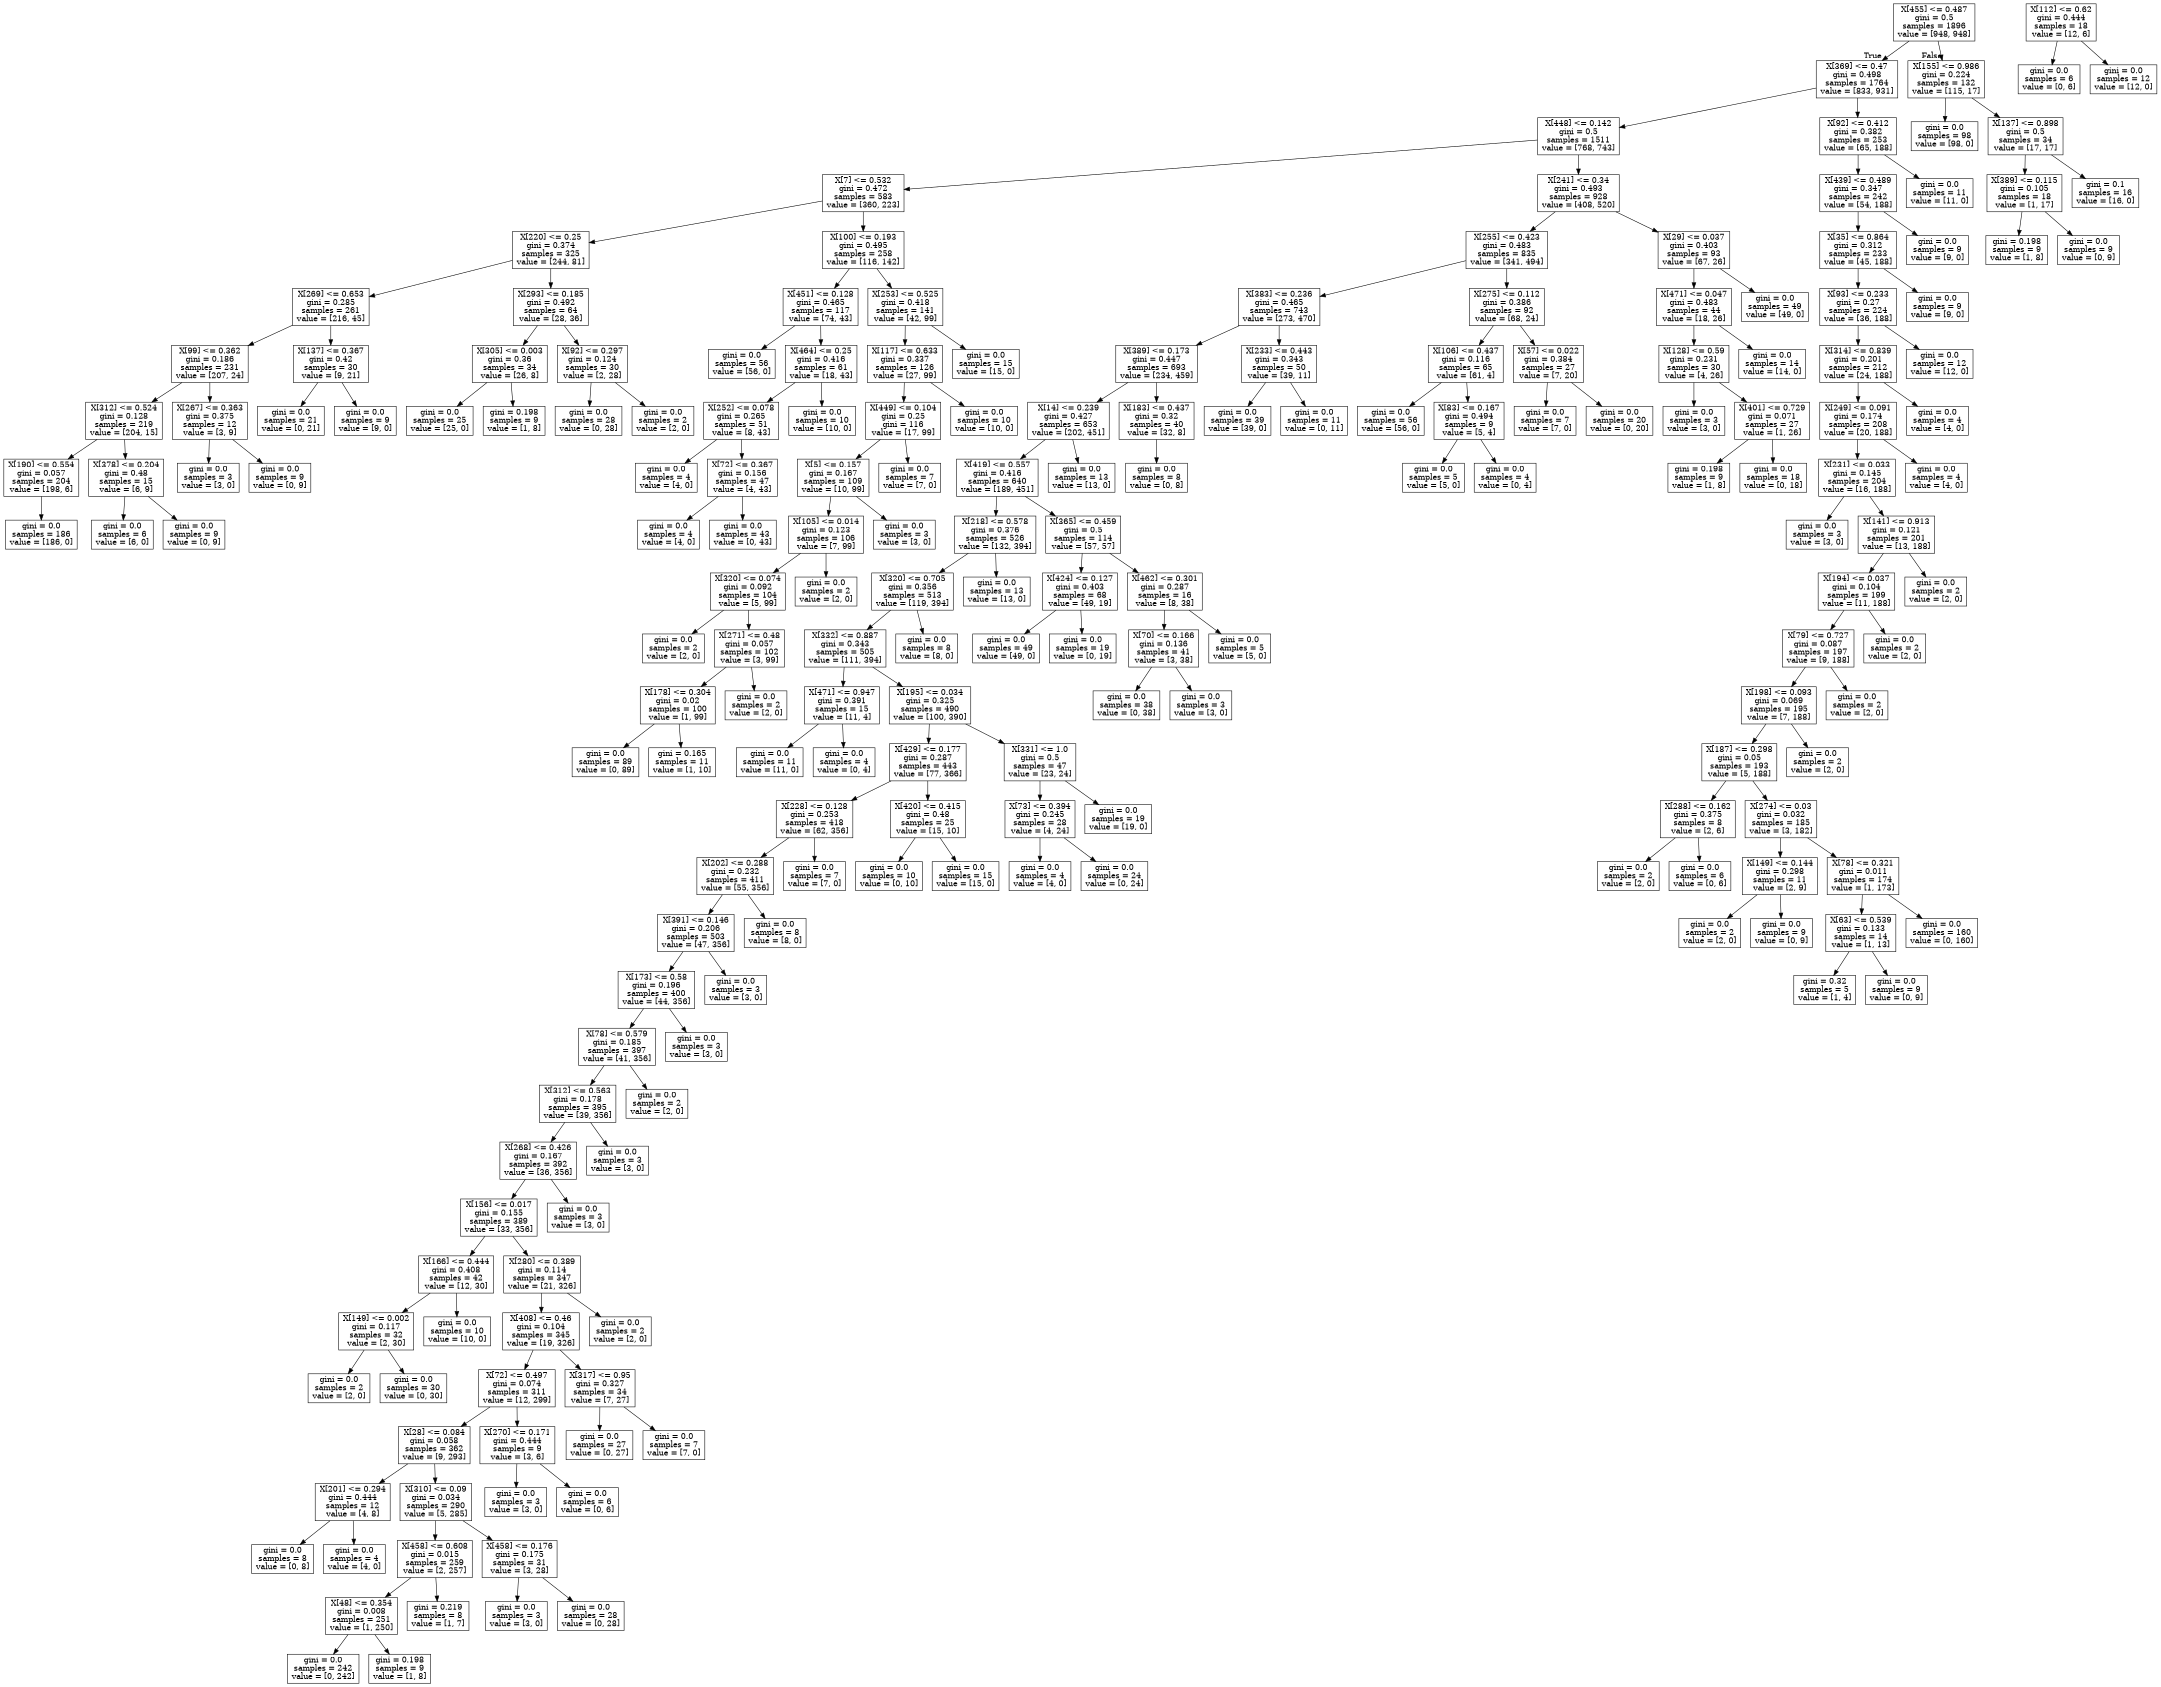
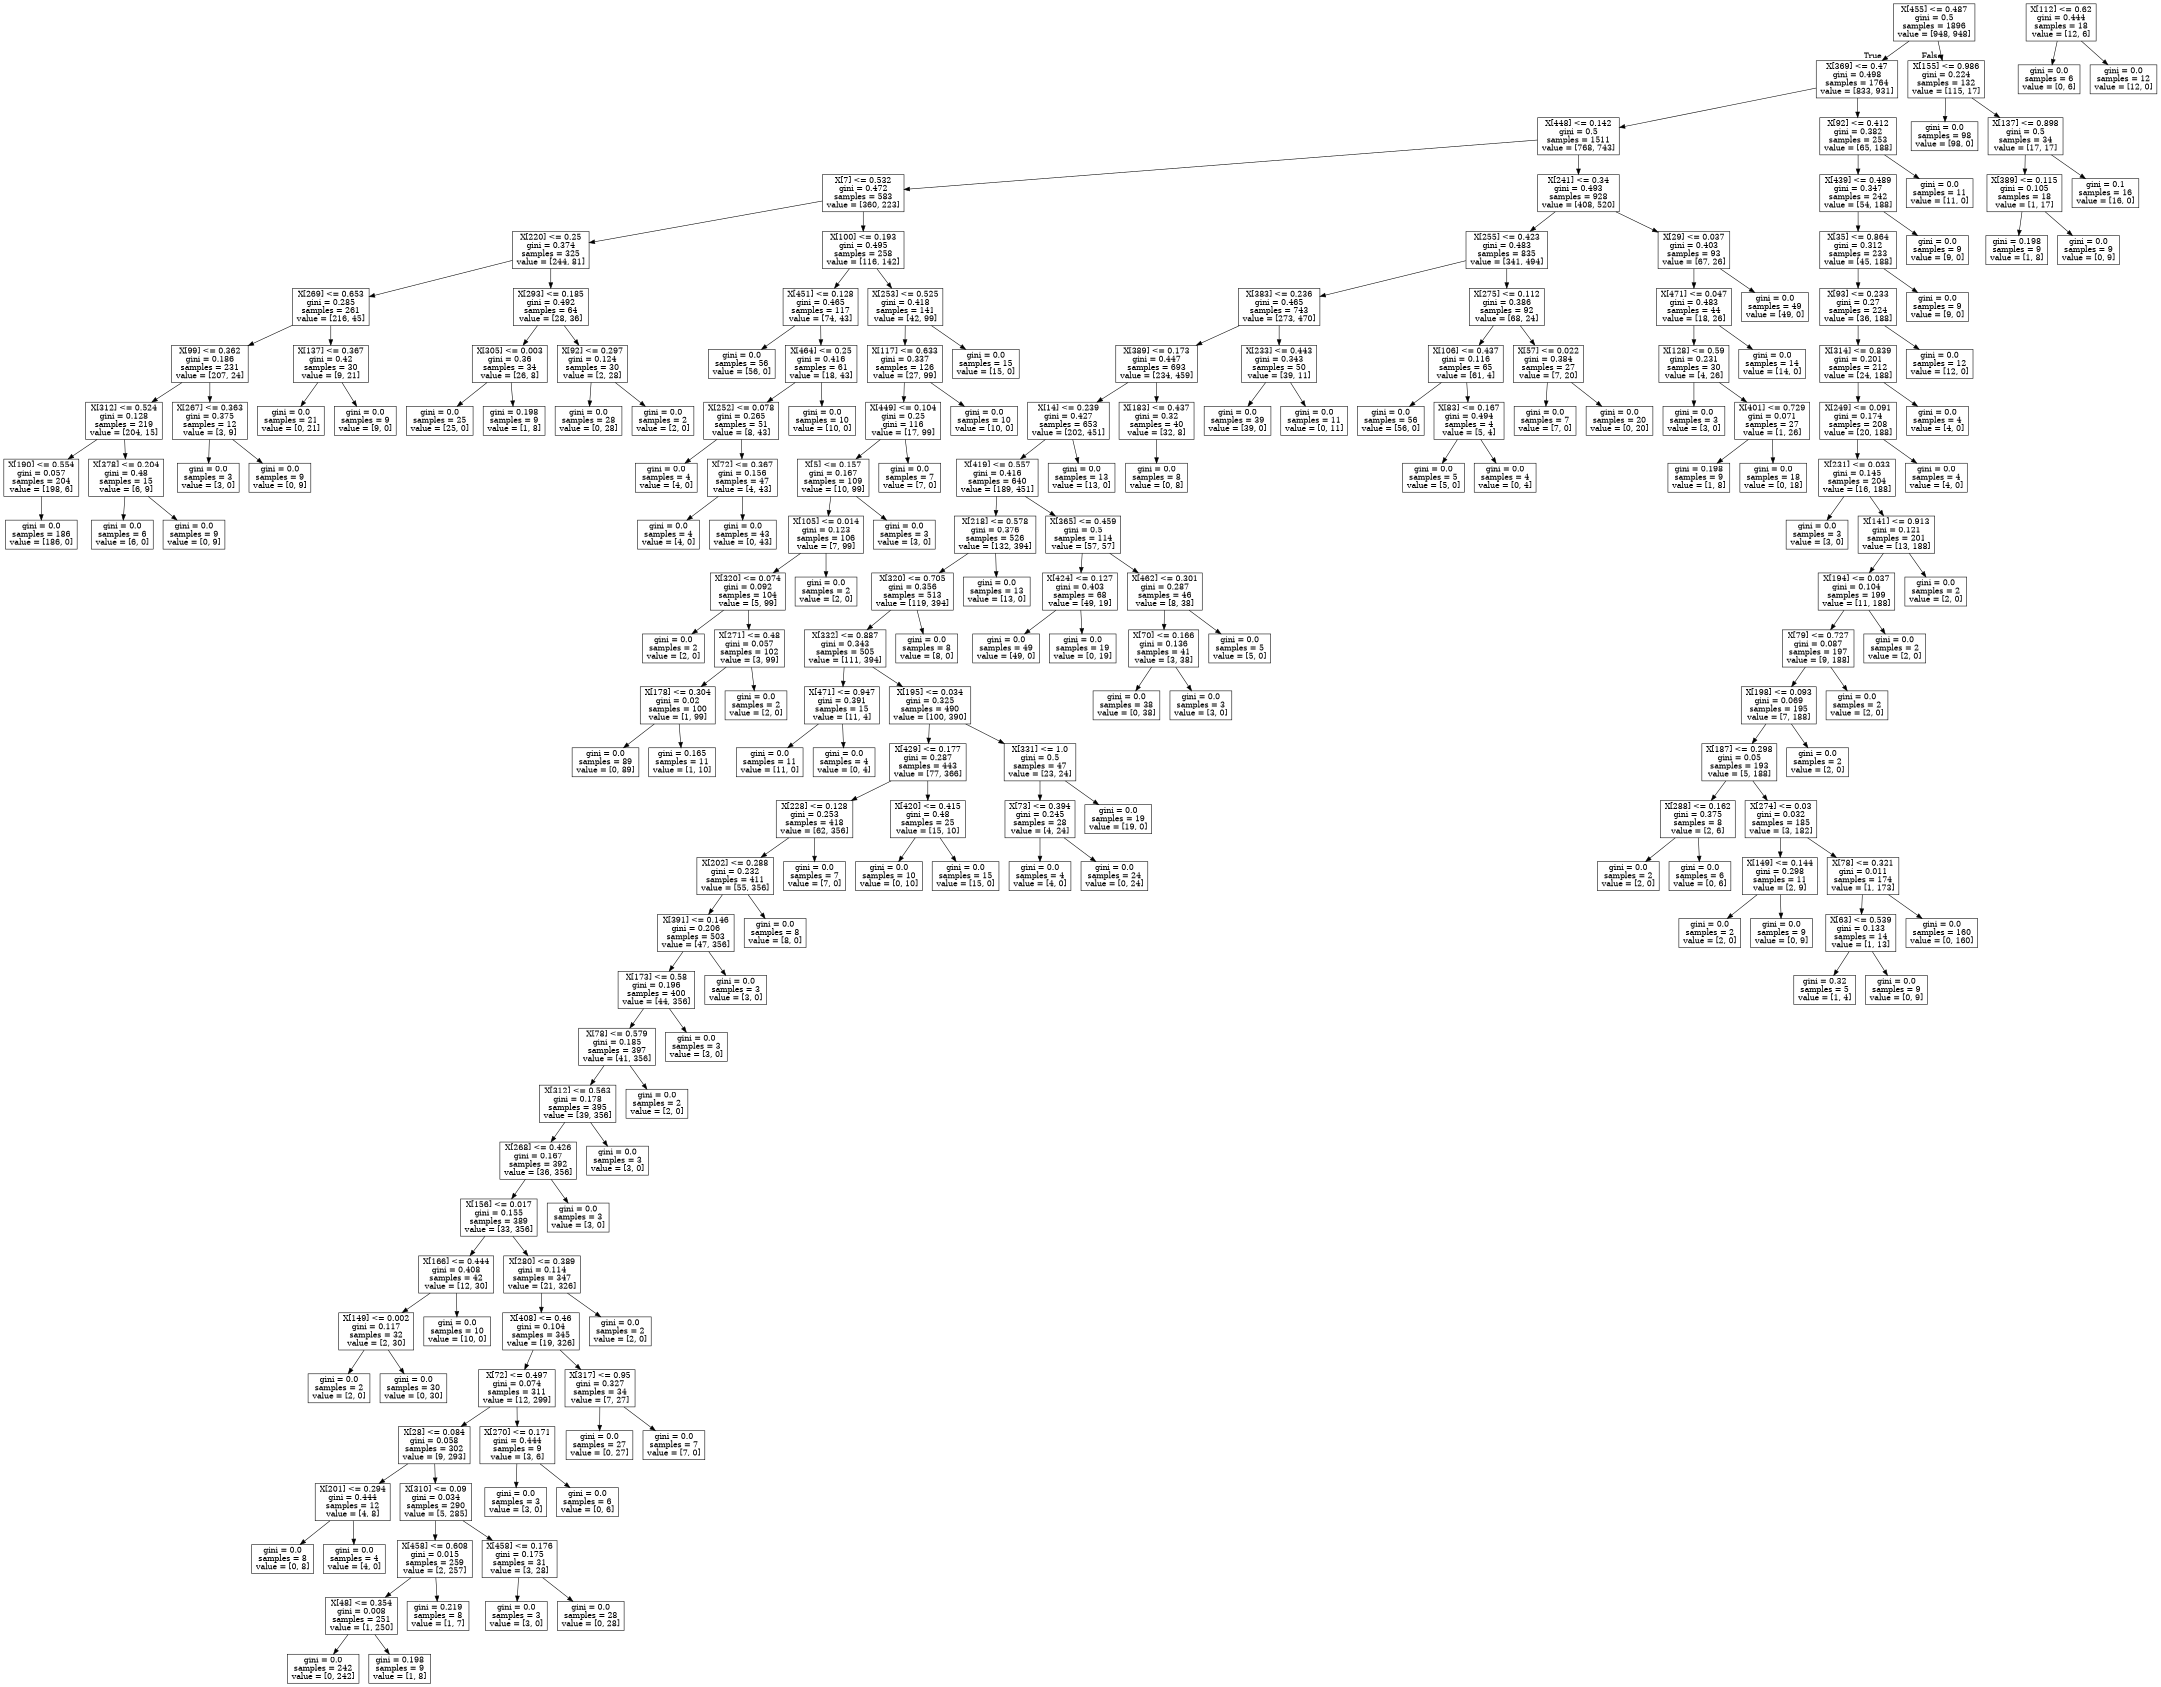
(1469, 421) -> (1469, 421)
(1165, 592) -> (1165, 592)
(434, 1445) -> (434, 1445)
